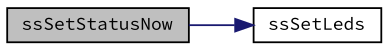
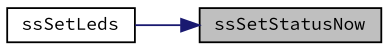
(212, 25) -> (158, 25)
